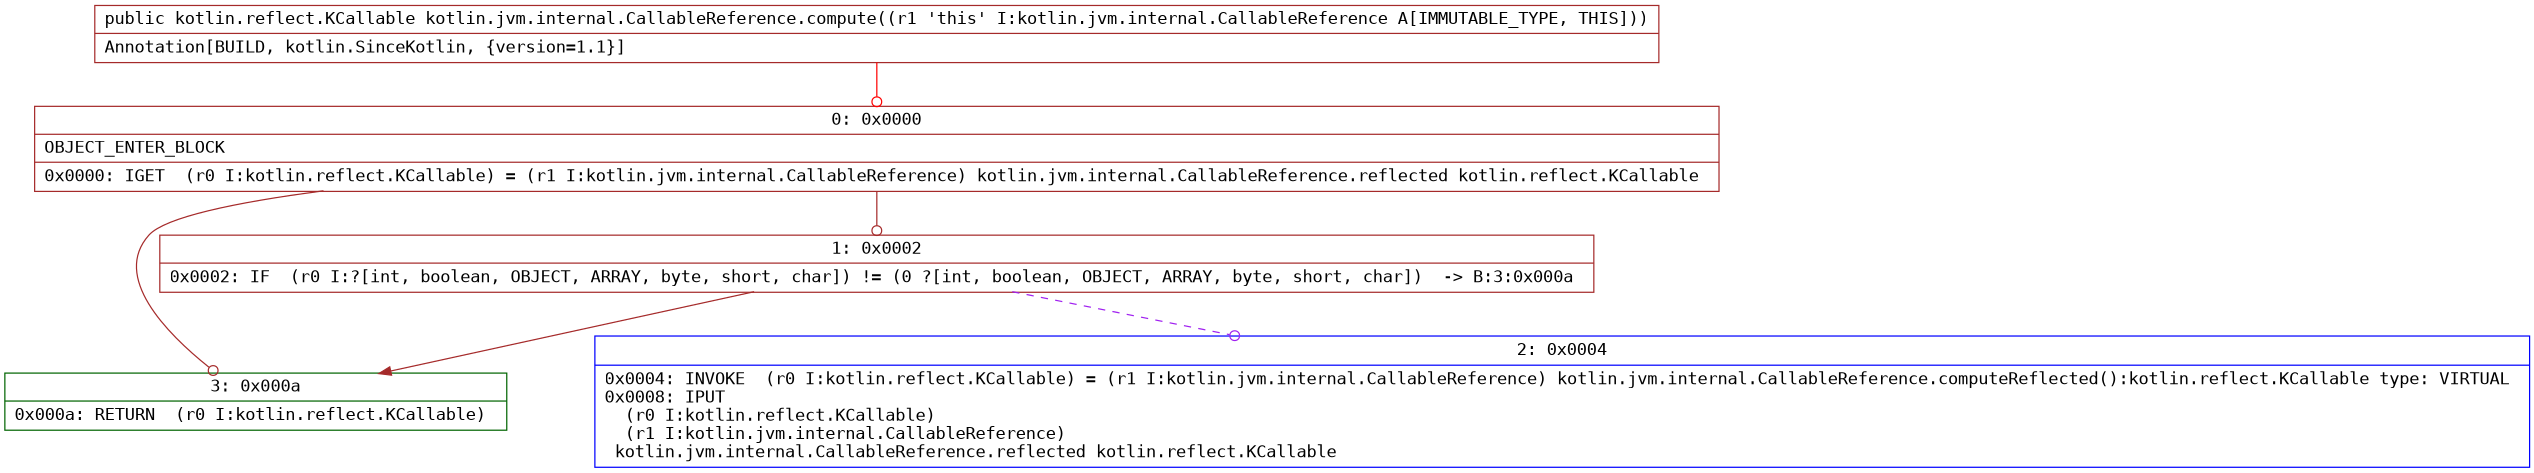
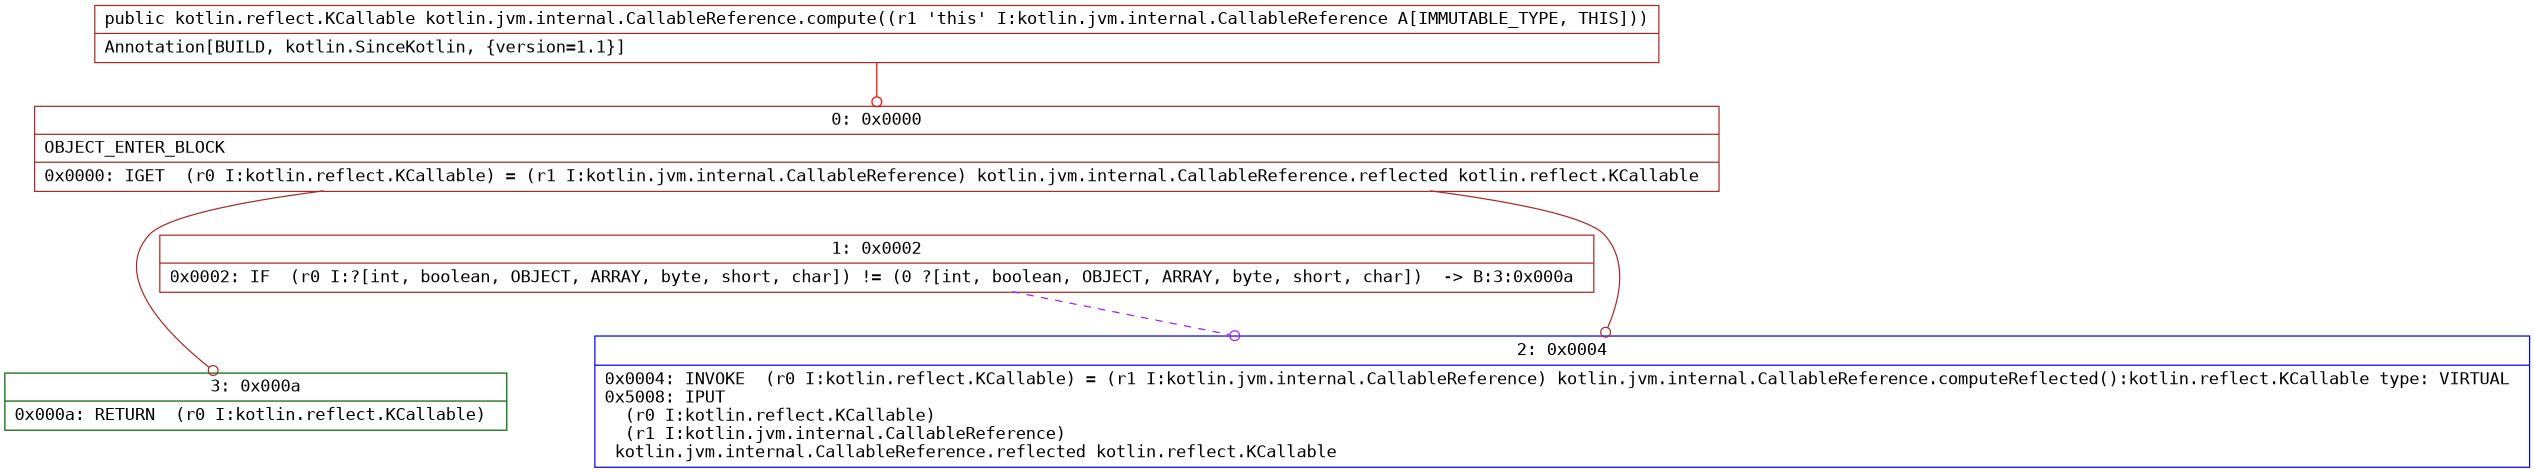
(877, 208) -> (1567, 217)
(572, 331) -> none
(675, 397) -> (675, 397)
